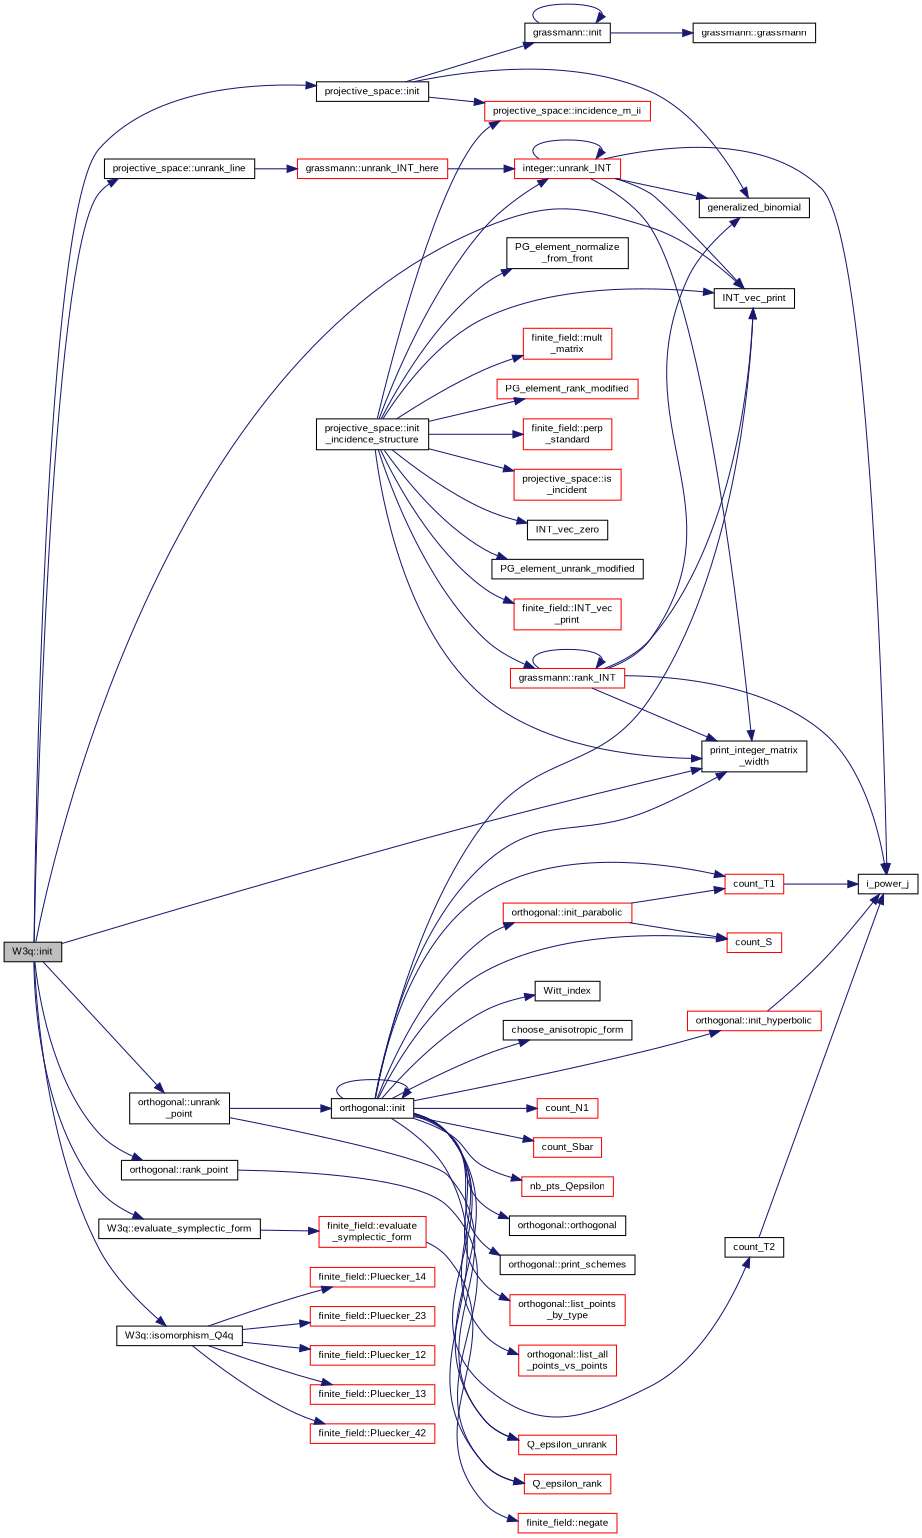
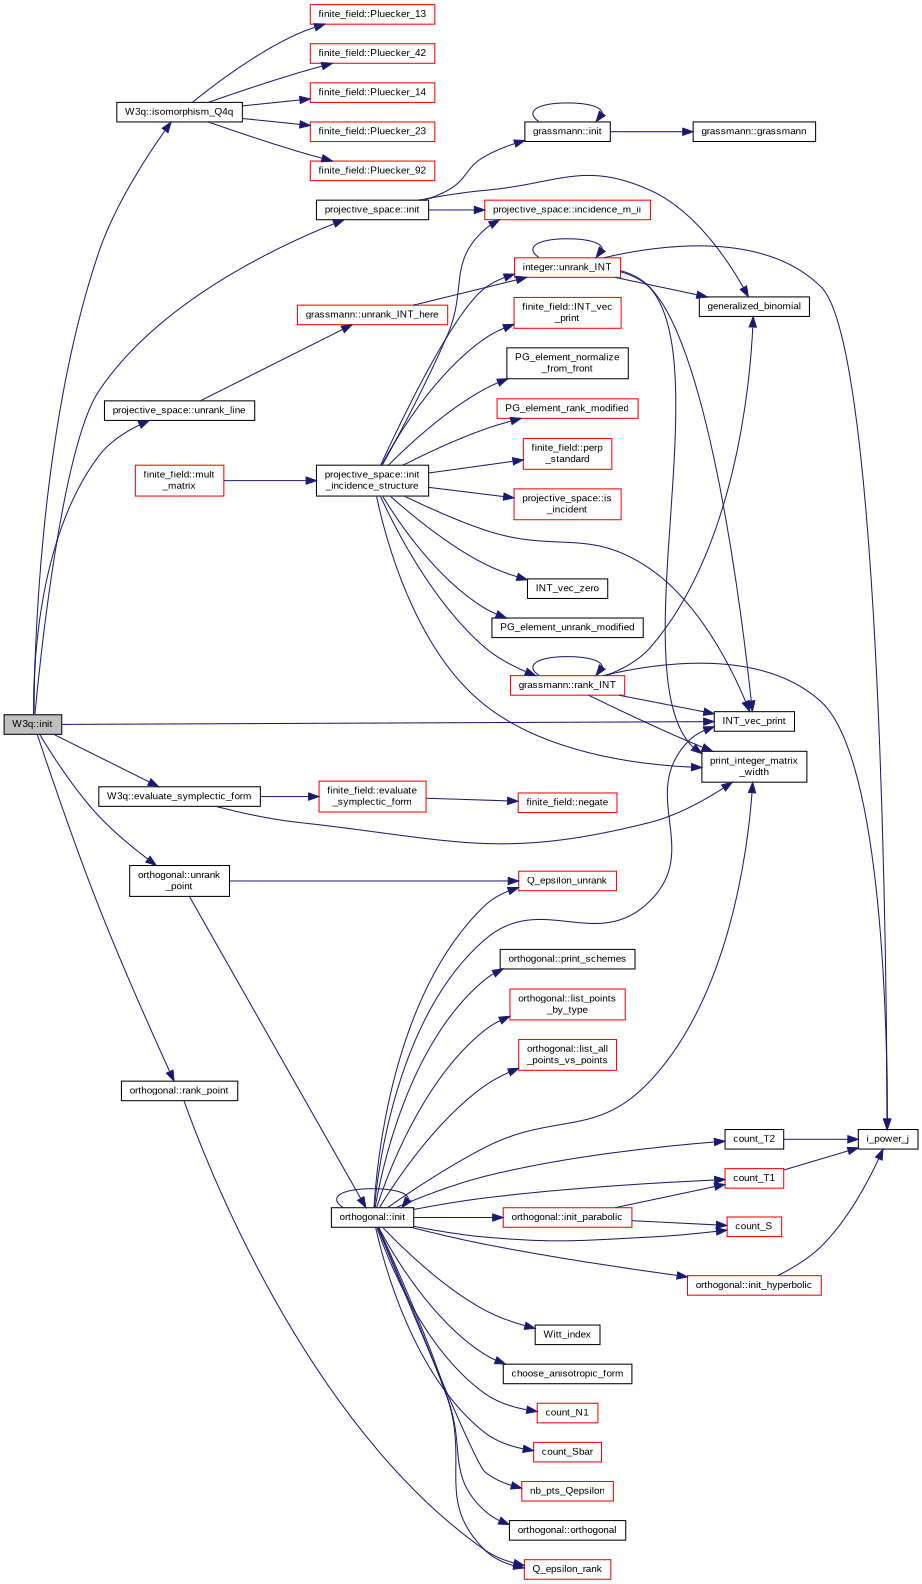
(453, 385) -> (265, 481)
(375, 852) -> (473, 843)
(373, 1355) -> (373, 171)
